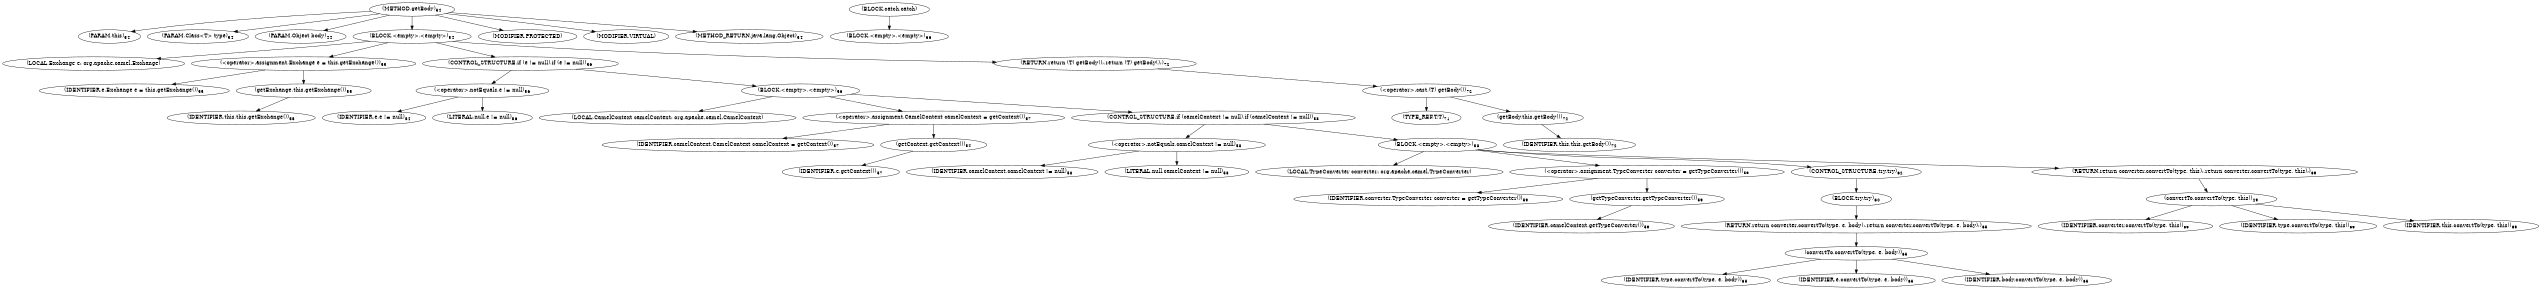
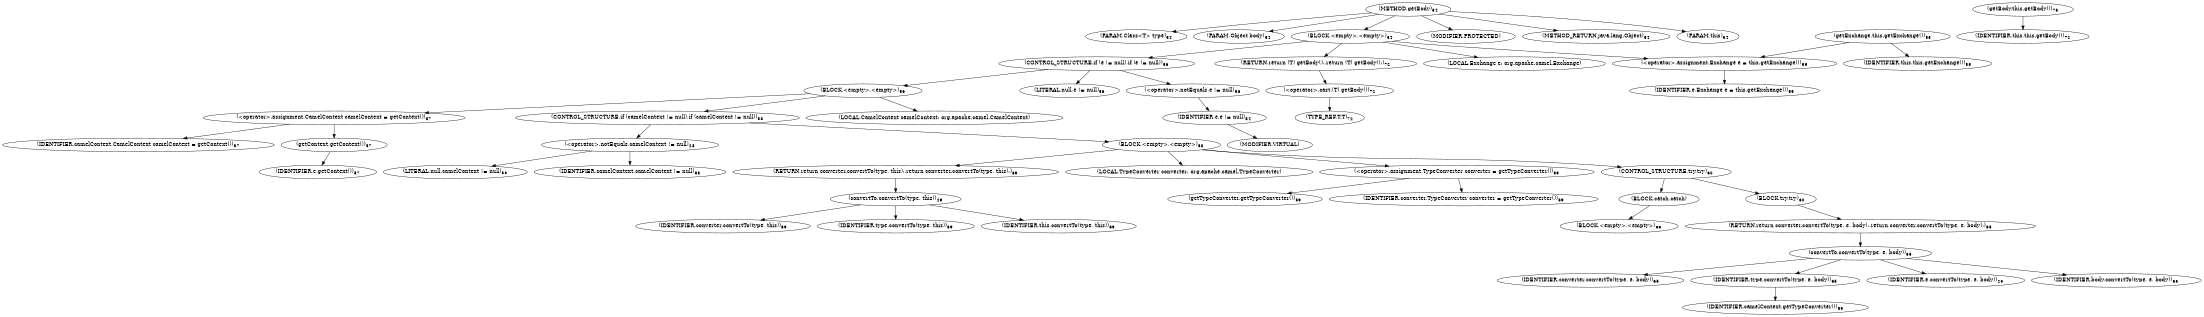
(519, 22) -> (1241, 131)
(330, 36) -> (1268, 36)
(304, 75) -> (1807, 49)
(482, 102) -> (1084, 76)
(1478, 104) -> none
(1447, 117) -> (1350, 117)
(1566, 117) -> (2056, 9)
(969, 144) -> (369, 144)
(1239, 144) -> (692, 144)
(1900, 171) -> (1710, 171)
none -> (1663, 184)
(1616, 212) -> (1775, 292)
none -> (1591, 280)
(1911, 280) -> (2001, 280)
